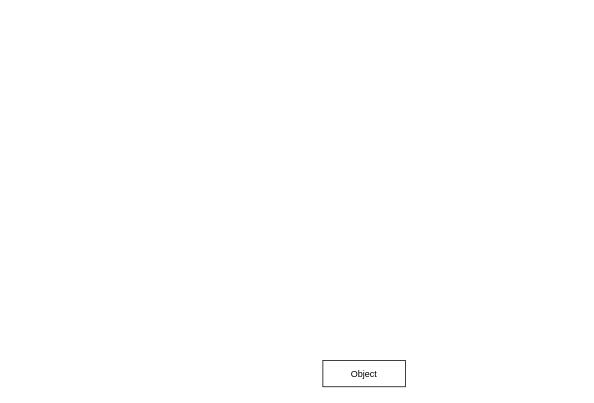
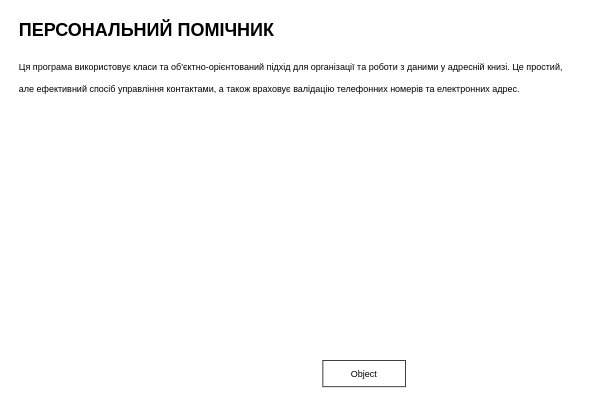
none -> (297, 72)
